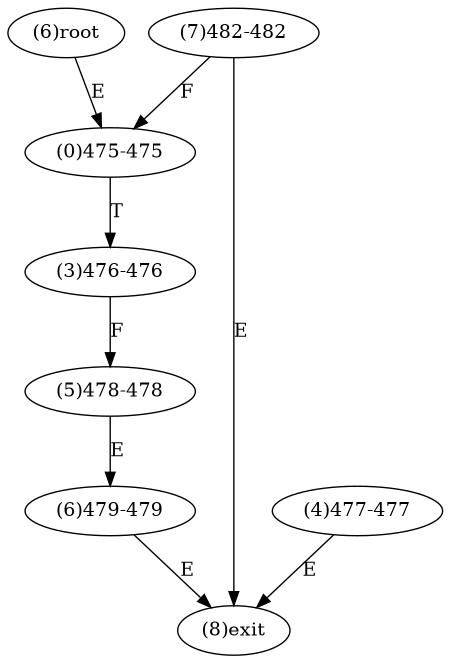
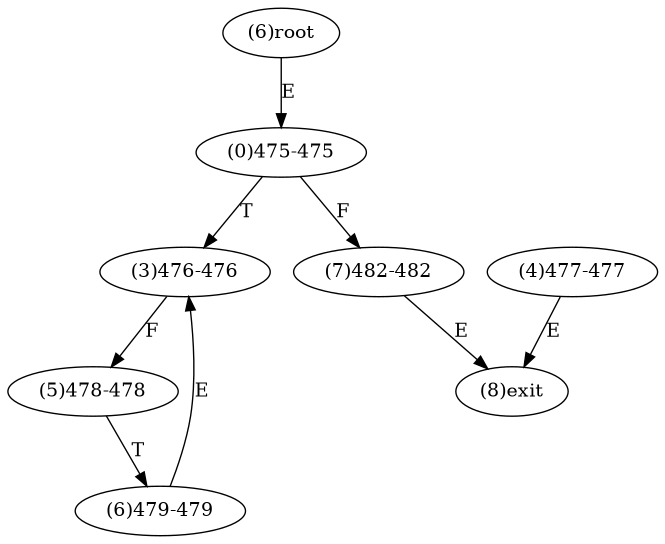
(177, 88) -> (326, 207)
(118, 451) -> (138, 451)
(167, 566) -> (193, 400)
